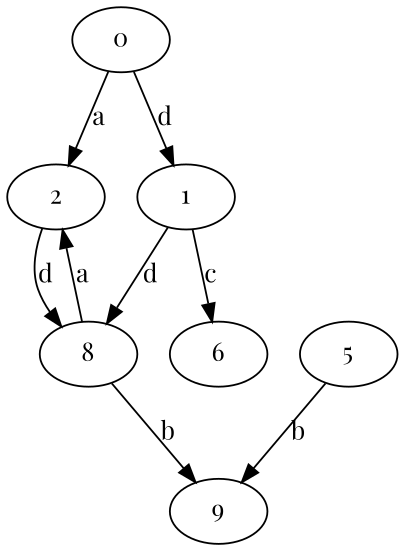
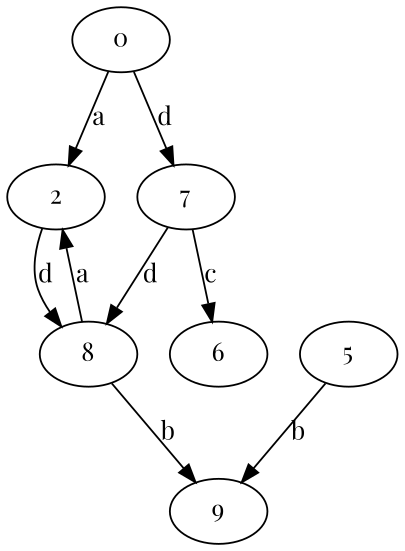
(186, 197) -> (186, 197)
